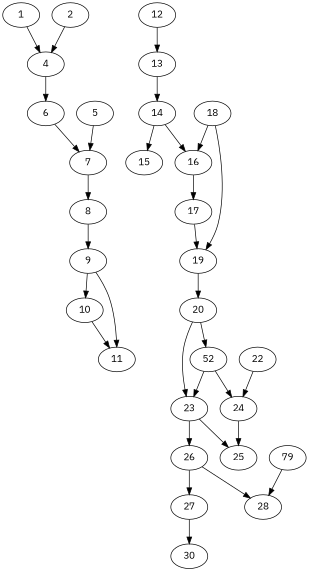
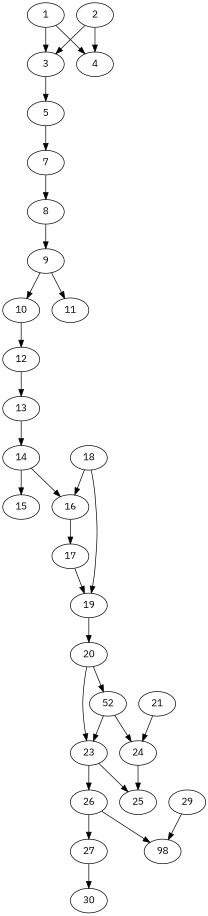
none -> (46, 64)
(46, 113) -> none
(99, 332) -> (21, 331)
(258, 359) -> (157, 704)
(288, 458) -> (187, 802)
(263, 507) -> (163, 851)
